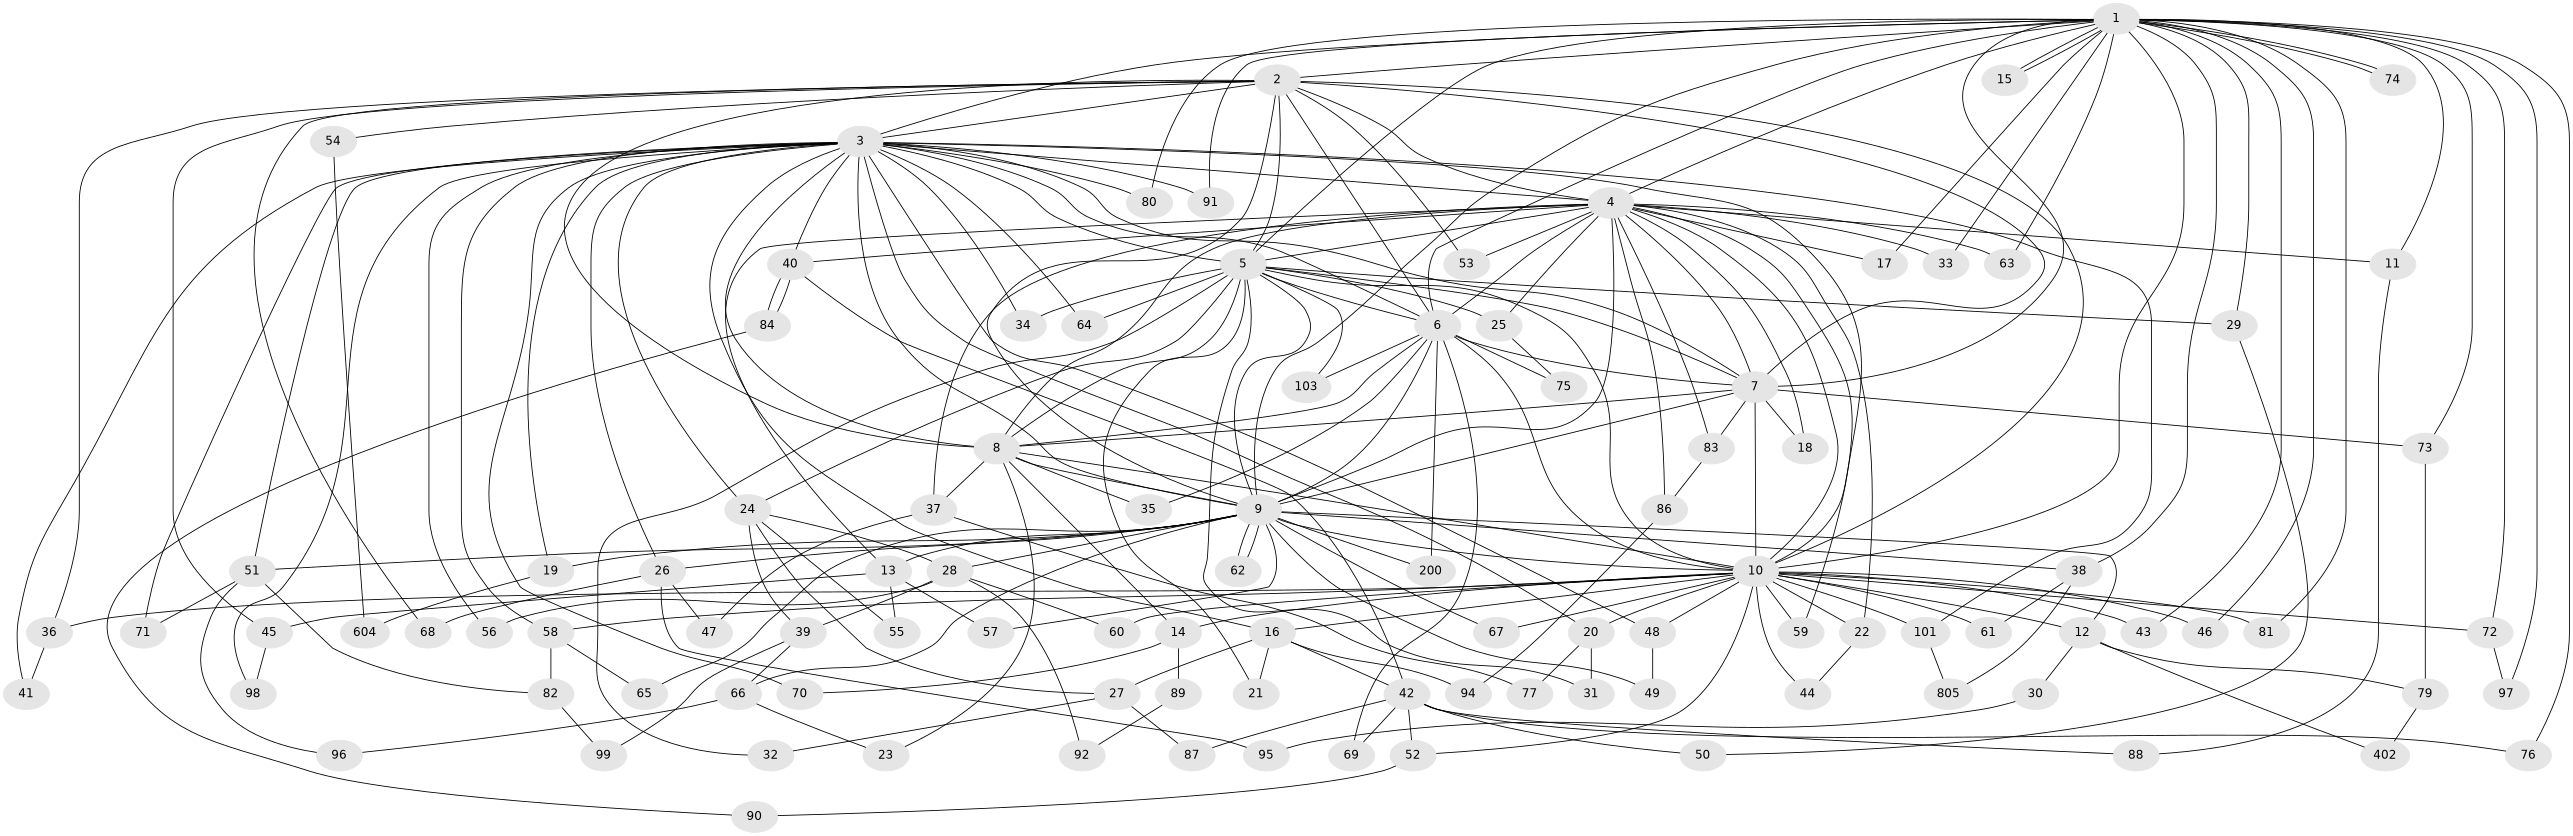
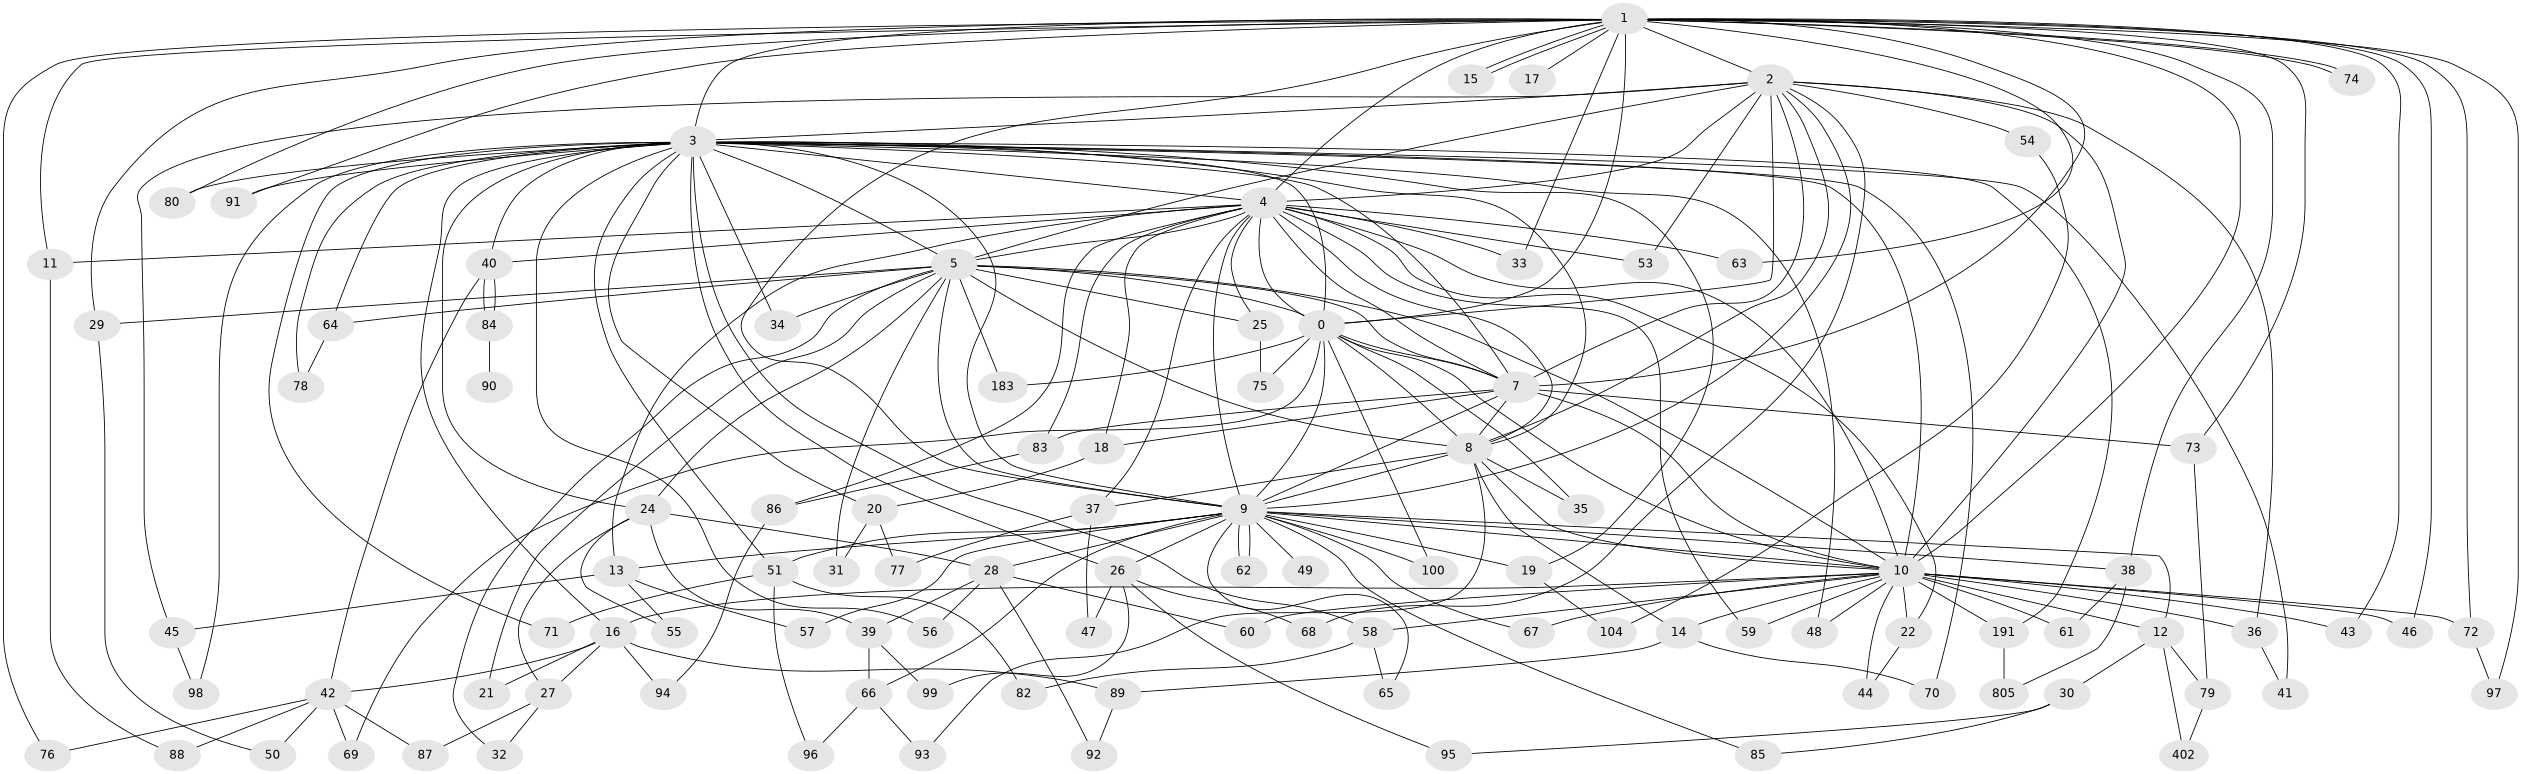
(1595, 42) -> none
(1776, 240) -> none
(1438, 326) -> (1322, 326)
none -> (301, 387)
(1306, 387) -> (1003, 387)
(1431, 571) -> (1434, 571)
(1672, 599) -> (992, 486)
(365, 633) -> (1612, 633)
(1926, 633) -> (2004, 633)
(2267, 633) -> none
(1653, 664) -> none
none -> (863, 670)
(574, 721) -> (1070, 676)
(886, 756) -> (923, 756)
(1413, 756) -> none
none -> (1758, 756)
